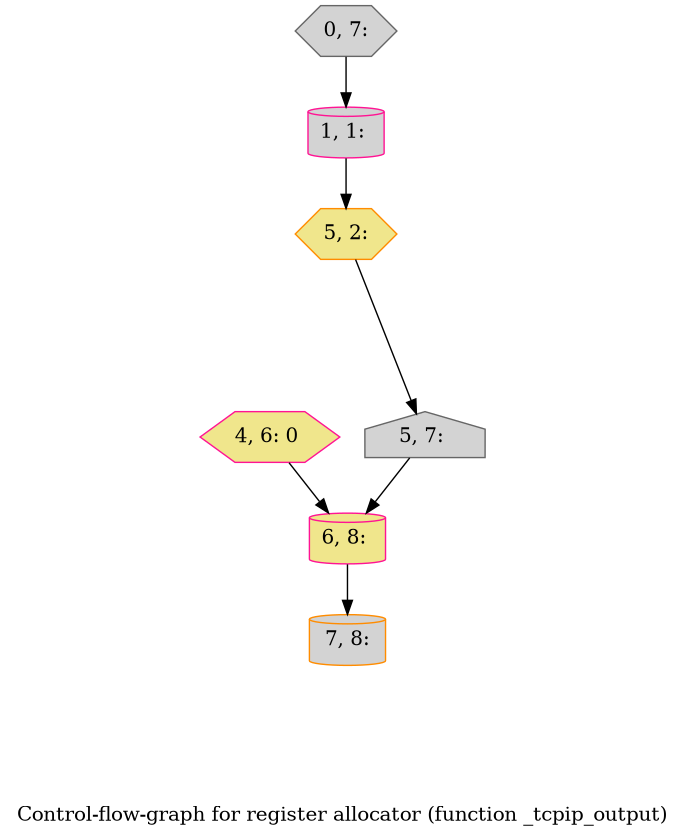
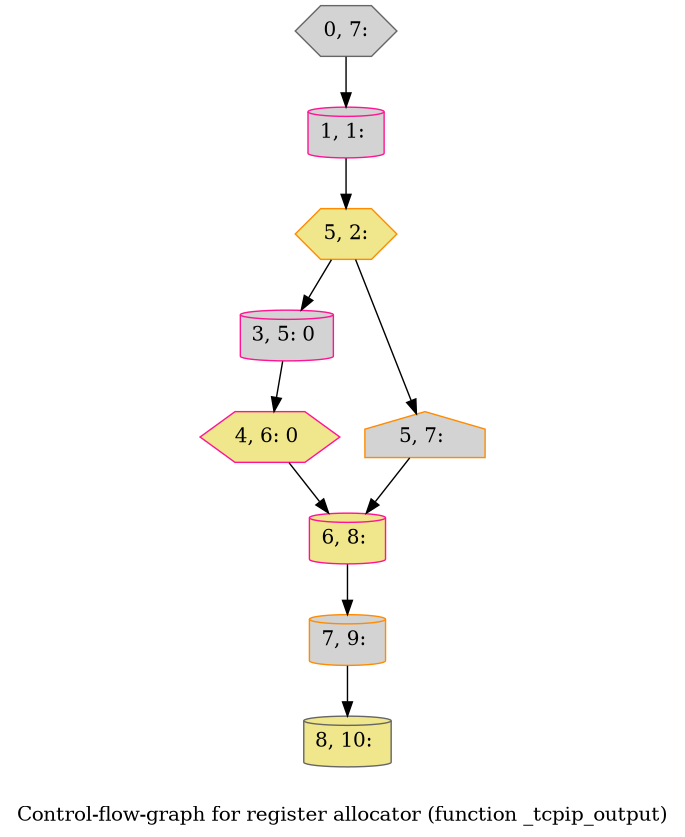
none -> (287, 336)
(425, 437) -> (425, 437)
(347, 640) -> (347, 640)
none -> (347, 742)
